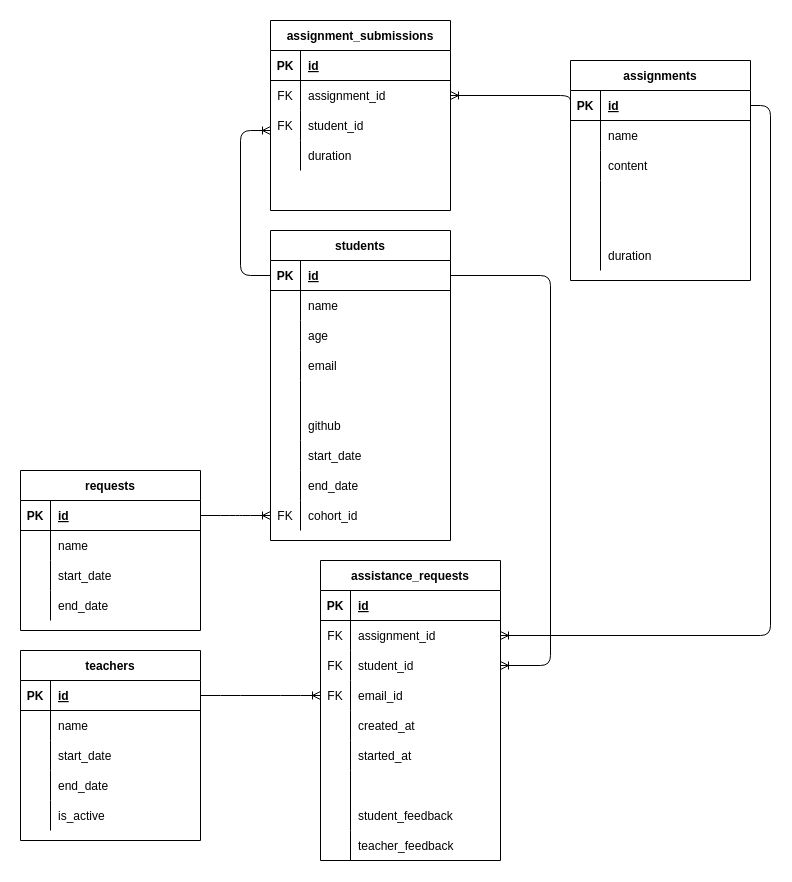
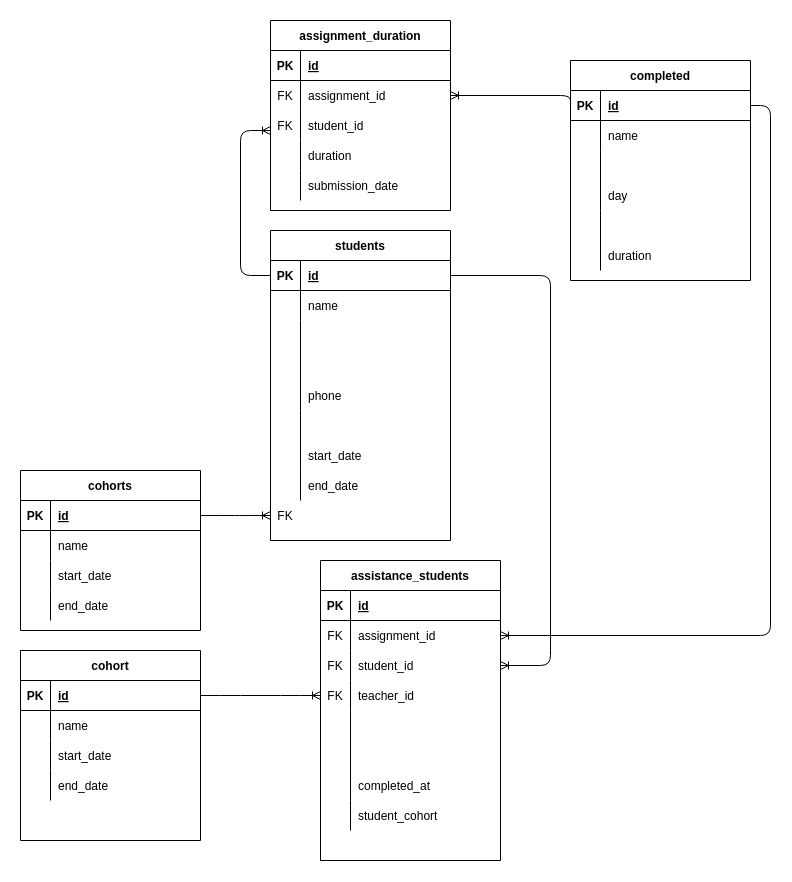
(360, 36) -> (360, 36)
(660, 76) -> (660, 76)
(676, 166) -> none
none -> (376, 186)
none -> (676, 196)
(376, 336) -> none
(376, 366) -> none
none -> (376, 396)
(376, 426) -> none
(110, 486) -> (110, 486)
(376, 516) -> none
(410, 576) -> (410, 576)
(110, 666) -> (110, 666)
(380, 696) -> (390, 696)
(426, 726) -> none
(426, 756) -> none
none -> (426, 786)
(126, 816) -> none
(412, 816) -> (405, 816)
(426, 846) -> none
